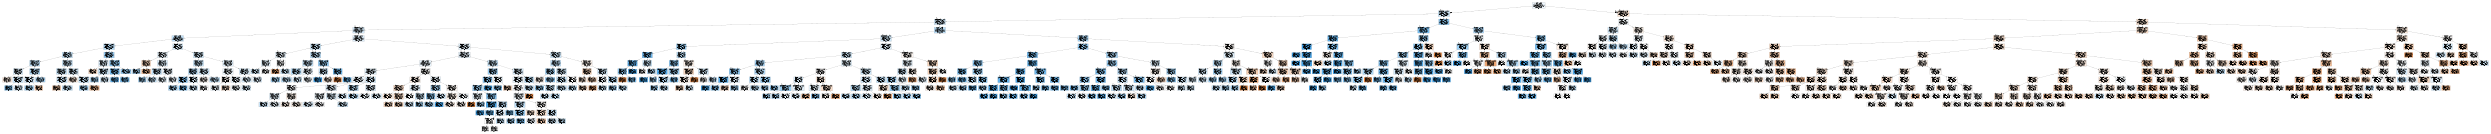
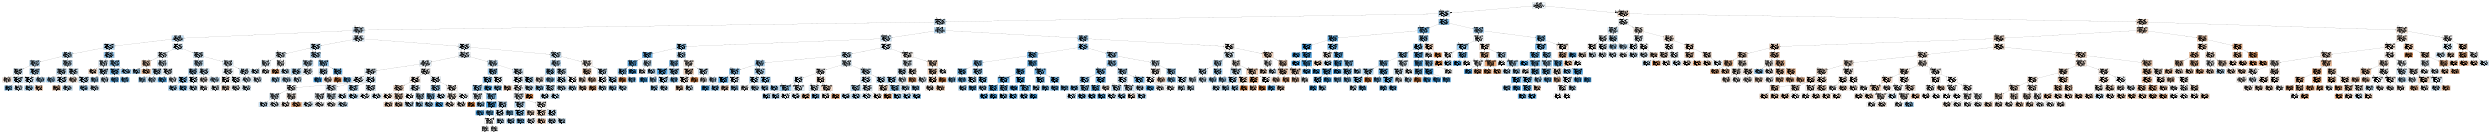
(1439, 71) -> none
(1759, 71) -> (1759, 71)
none -> (2179, 71)
none -> (2189, 71)
none -> (51, 80)
(162, 80) -> (162, 80)
(308, 80) -> none
(94, 88) -> (94, 88)
(953, 88) -> none
(1106, 88) -> (1106, 88)
(2414, 88) -> (2414, 88)
(785, 96) -> (785, 96)
(1082, 96) -> (1082, 96)
none -> (1785, 96)
(2142, 96) -> (2142, 96)
(296, 105) -> (296, 105)
none -> (331, 105)
(409, 105) -> (409, 105)
(1909, 105) -> (1909, 105)
